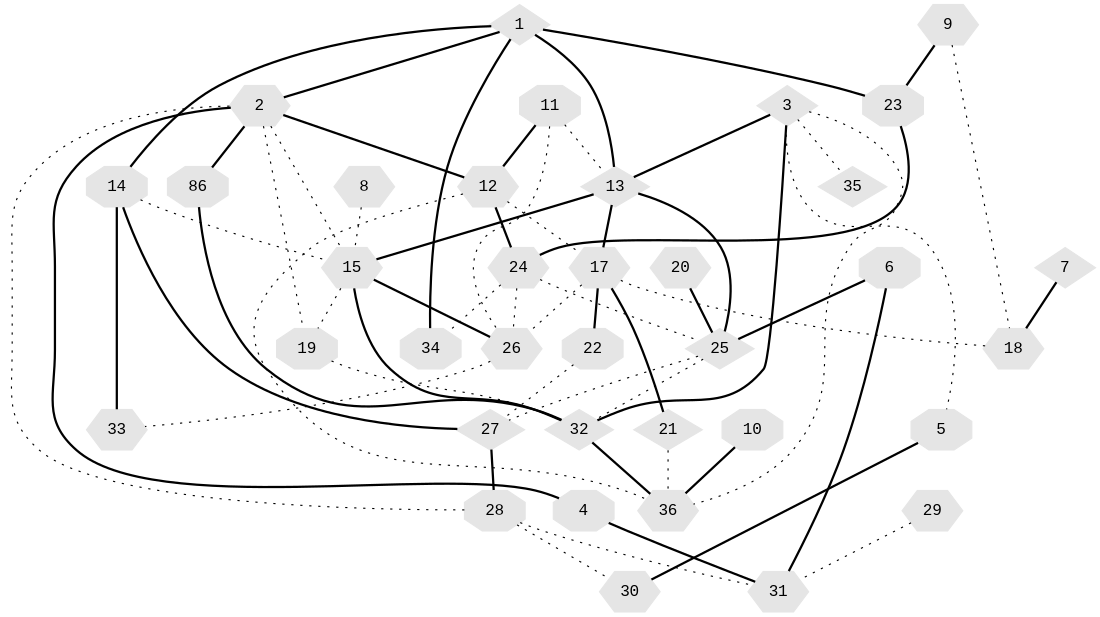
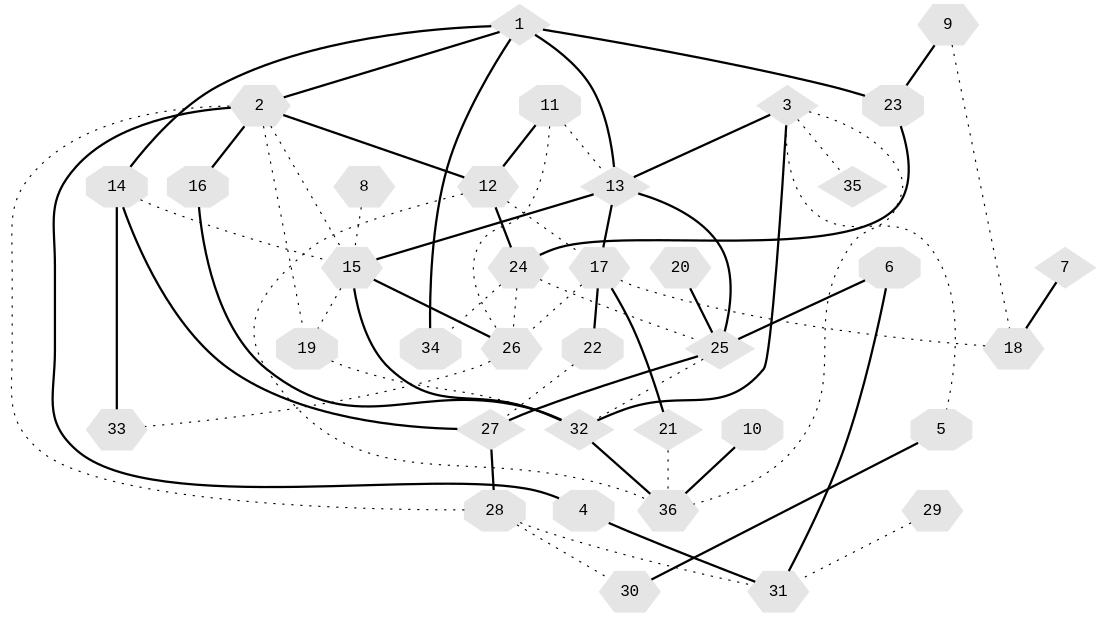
(198, 187) -> (198, 187)
(603, 386) -> (603, 386)
